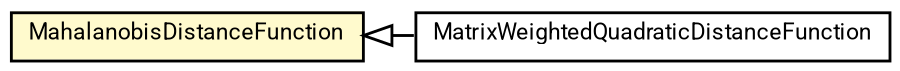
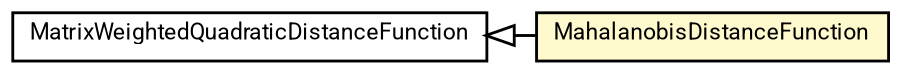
(403, 35) -> (525, 35)
